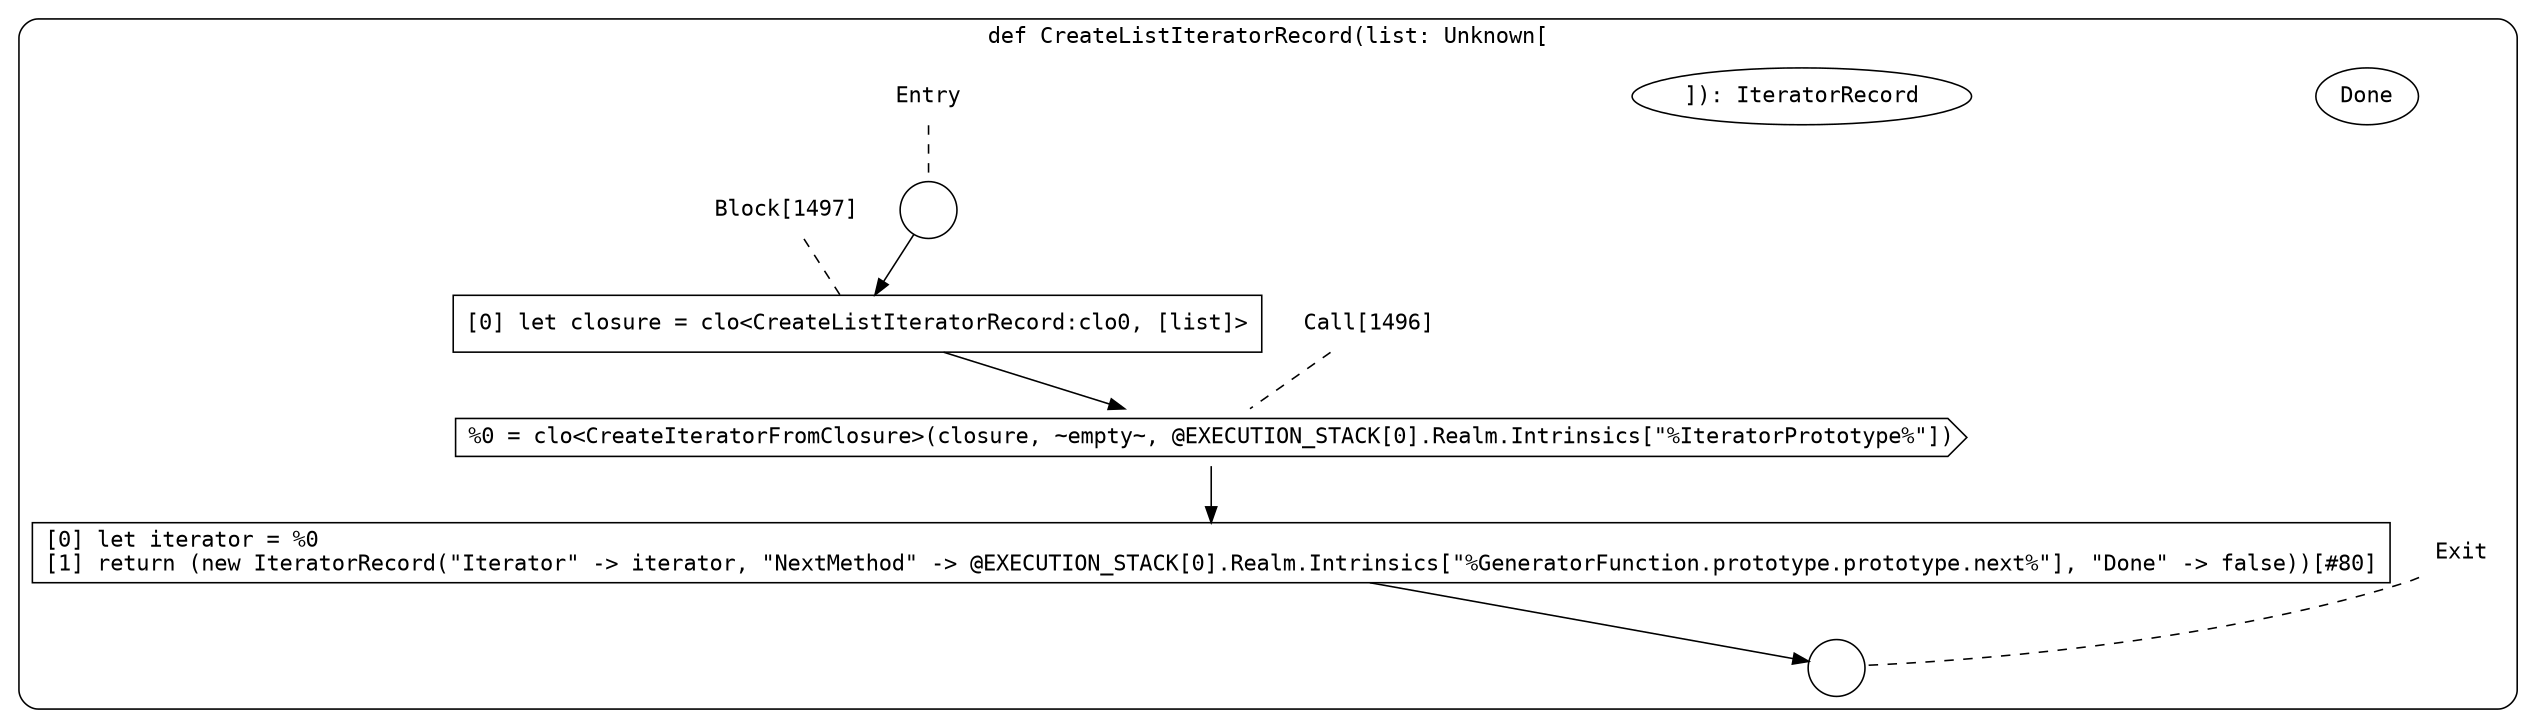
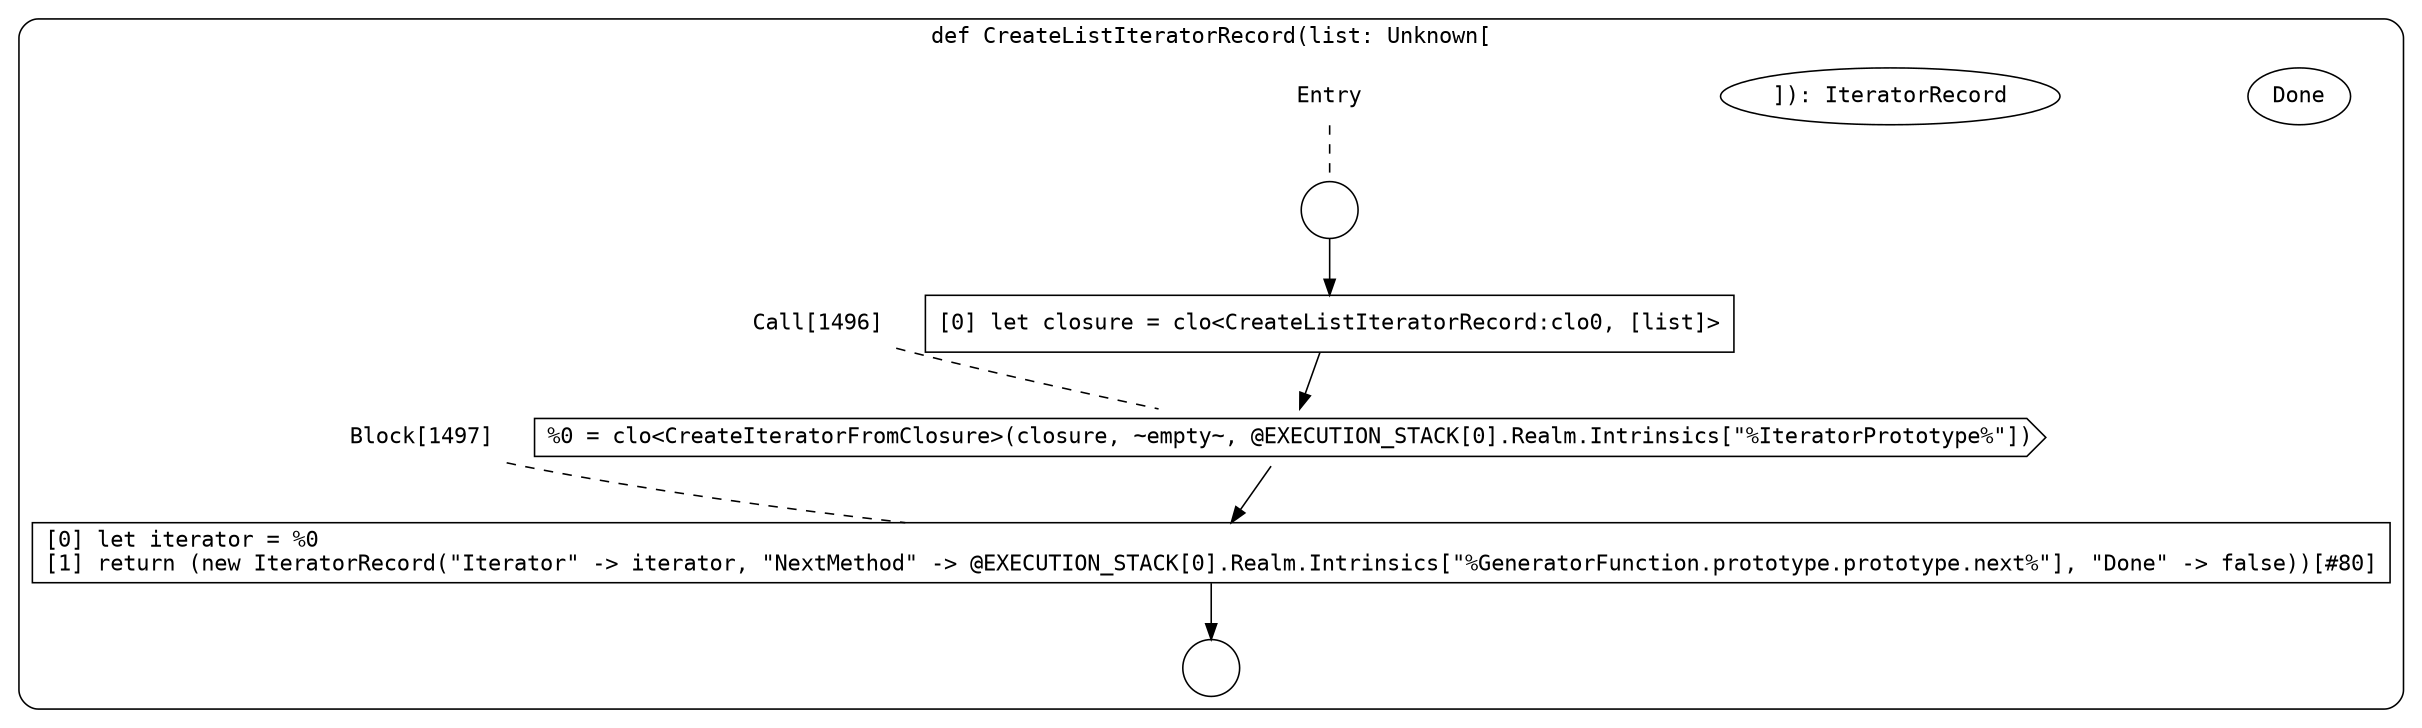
(822, 267) -> (705, 497)
(2462, 553) -> none
